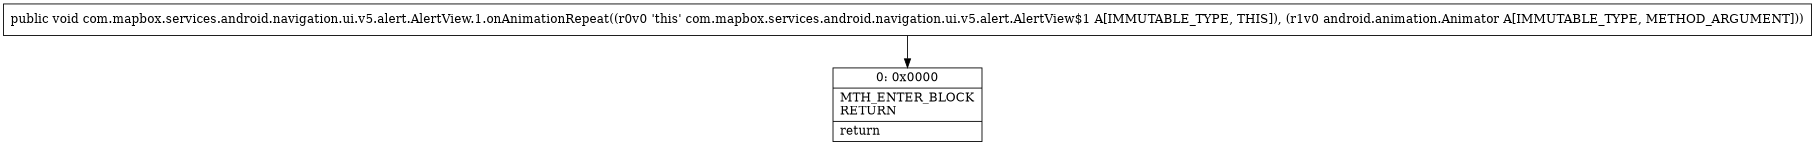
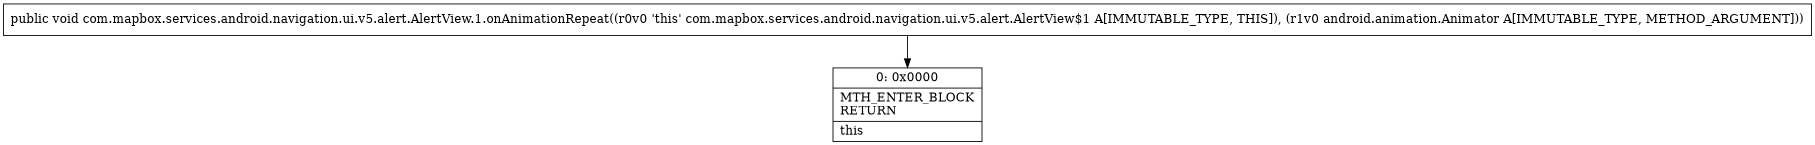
(860, 131) -> (852, 131)
